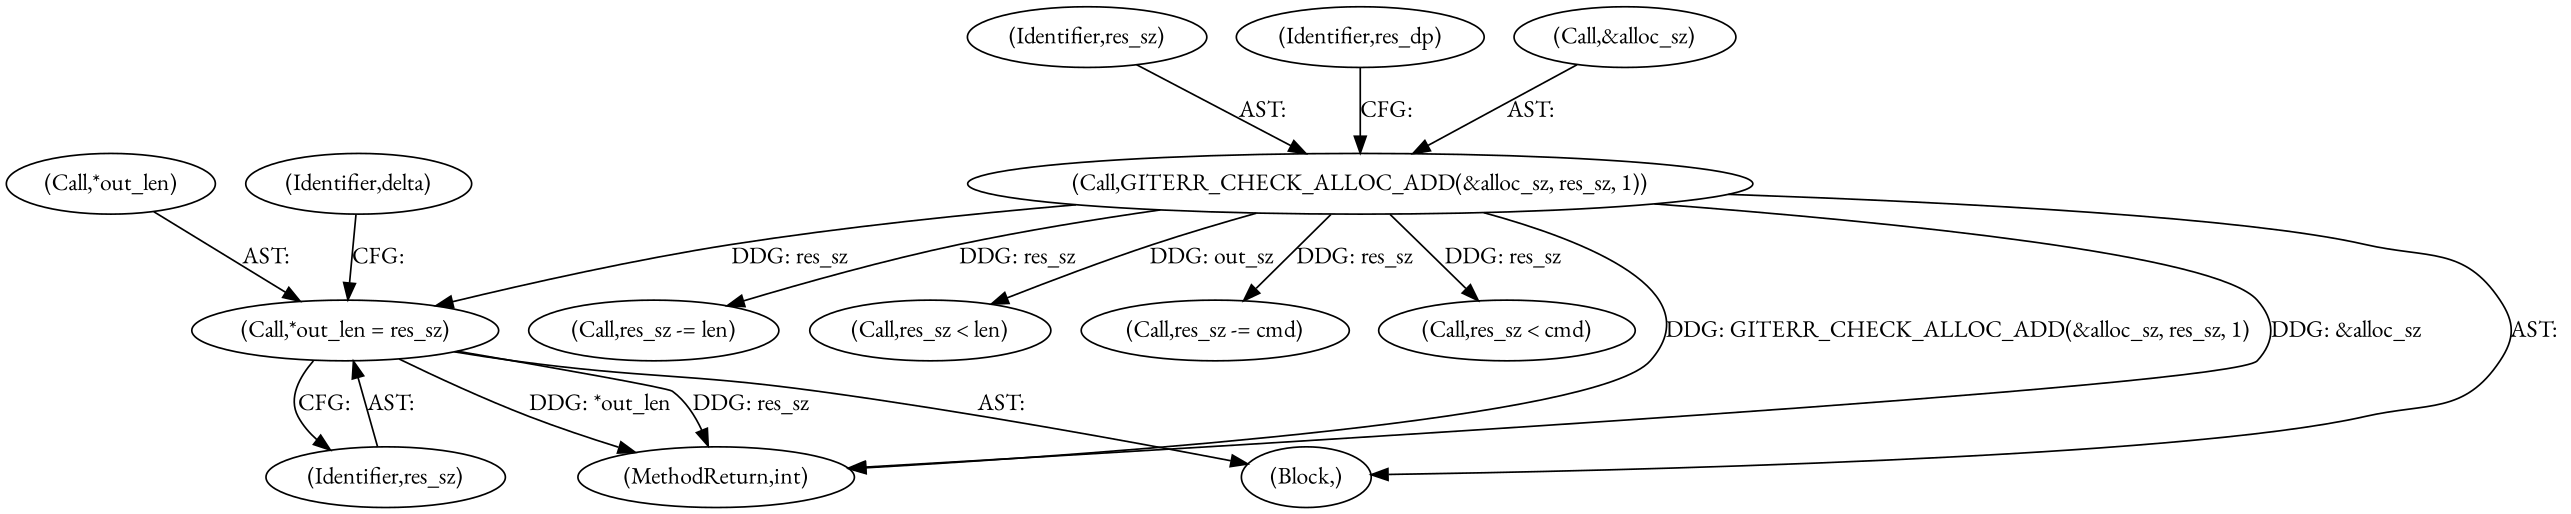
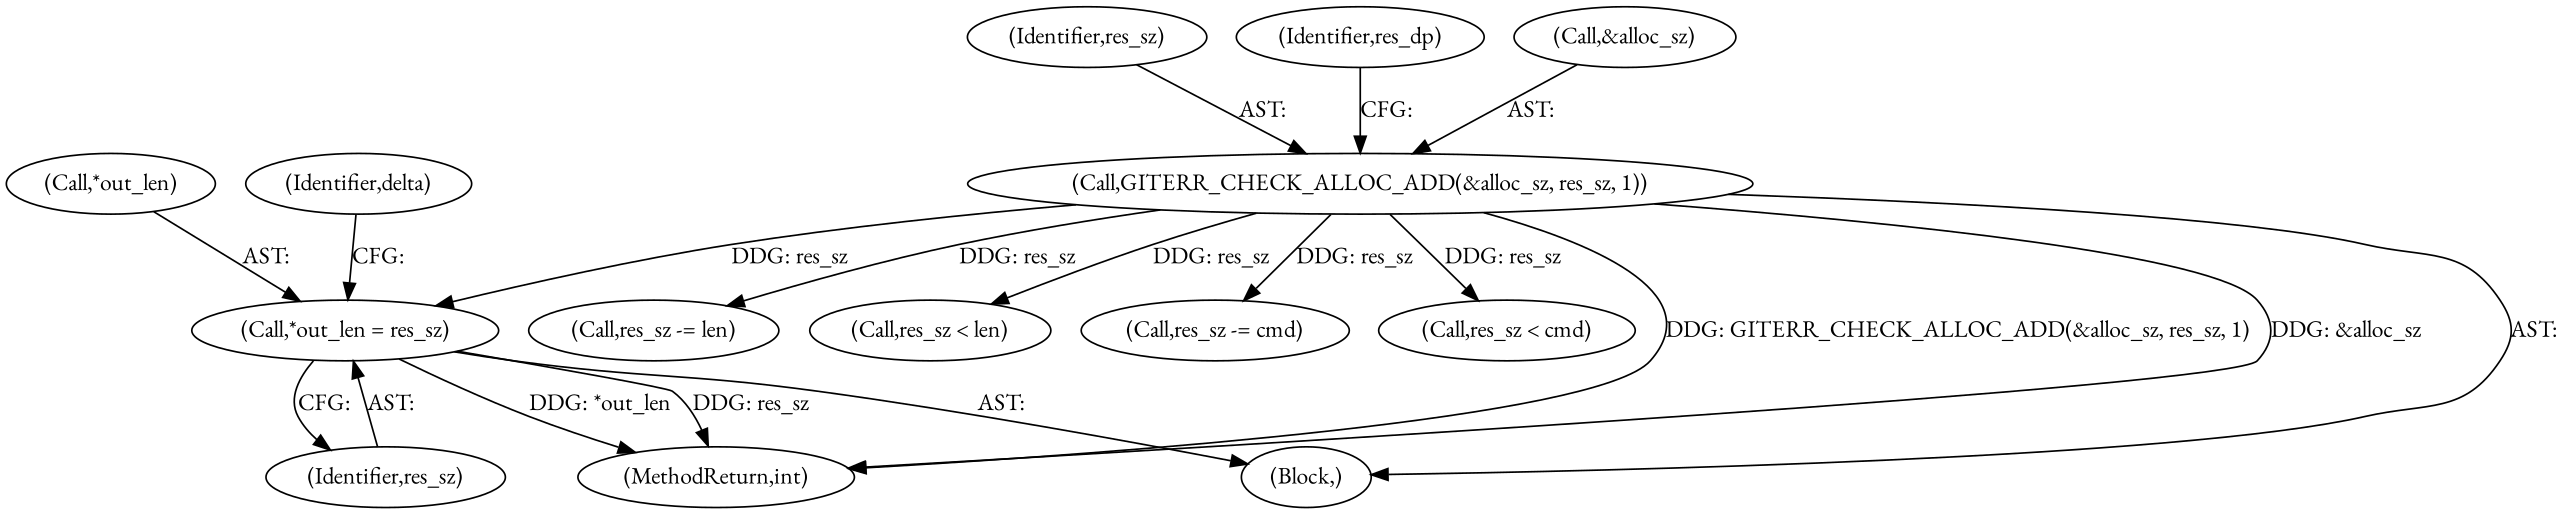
(1212, 257) -> (1212, 257)
